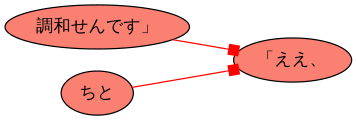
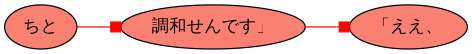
(179, 79) -> (92, 27)
